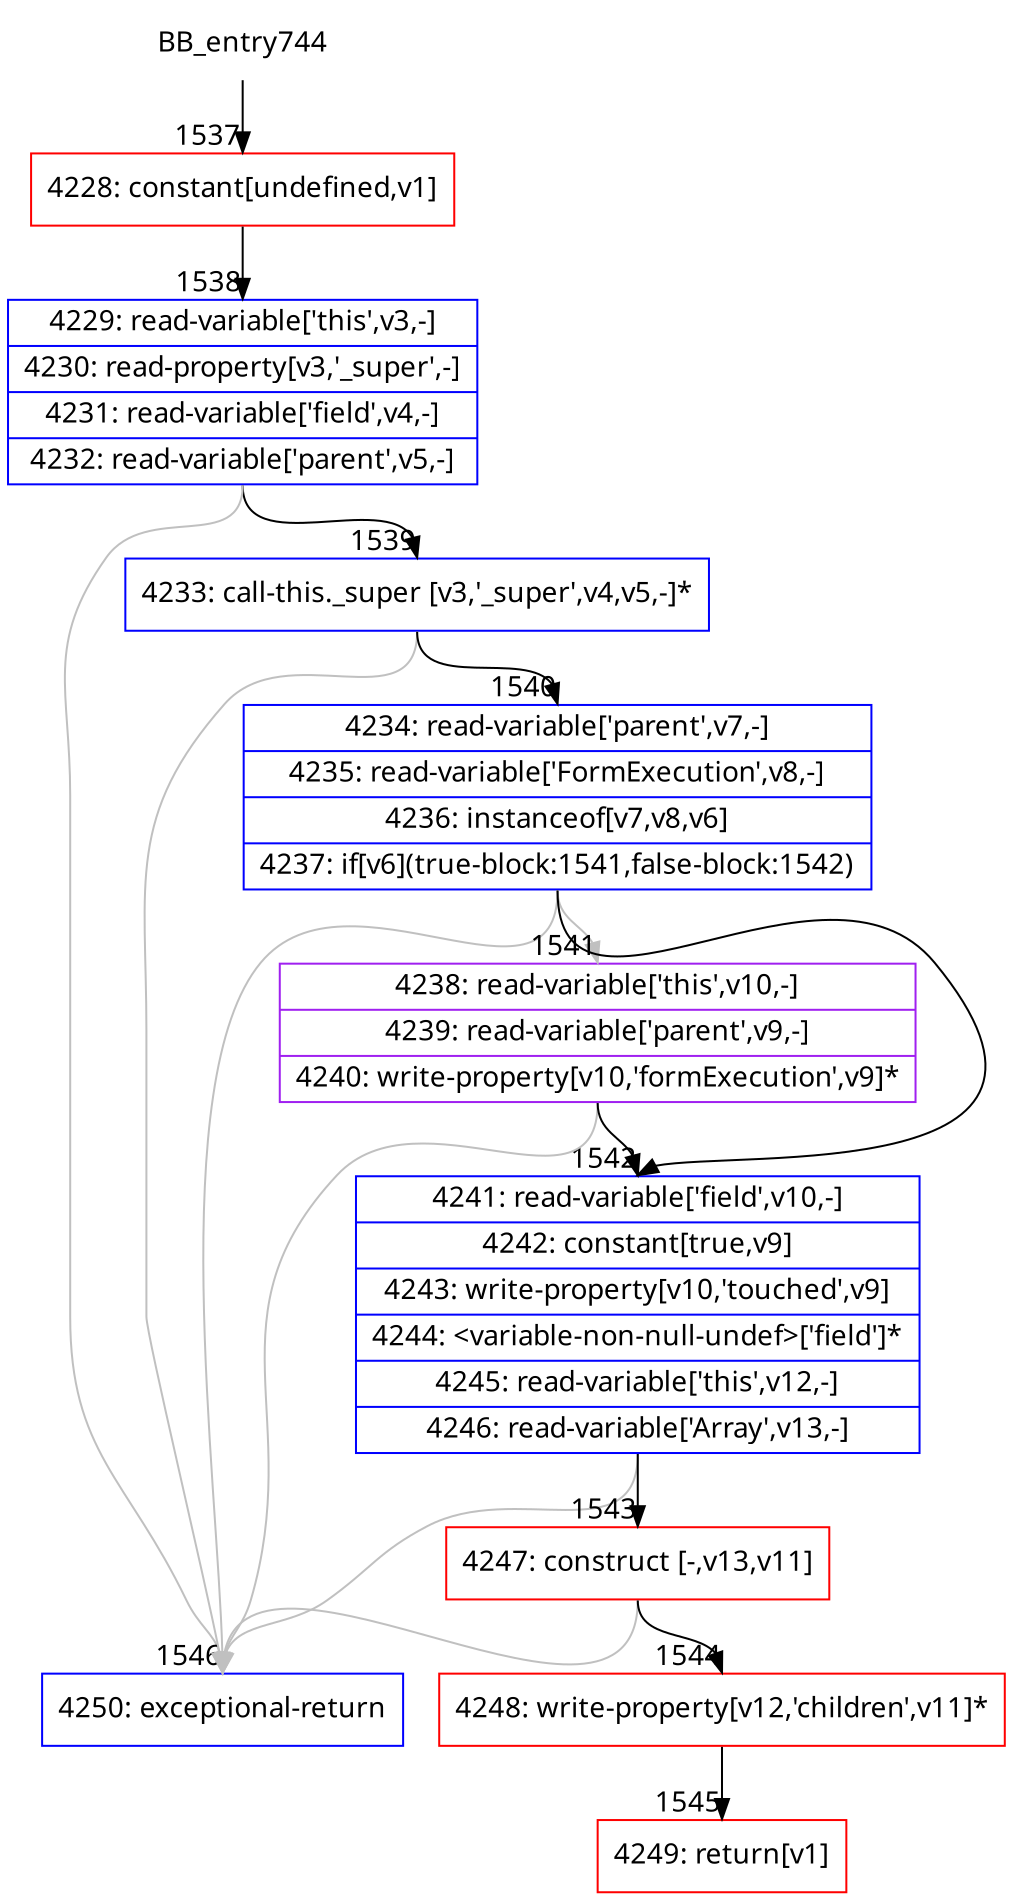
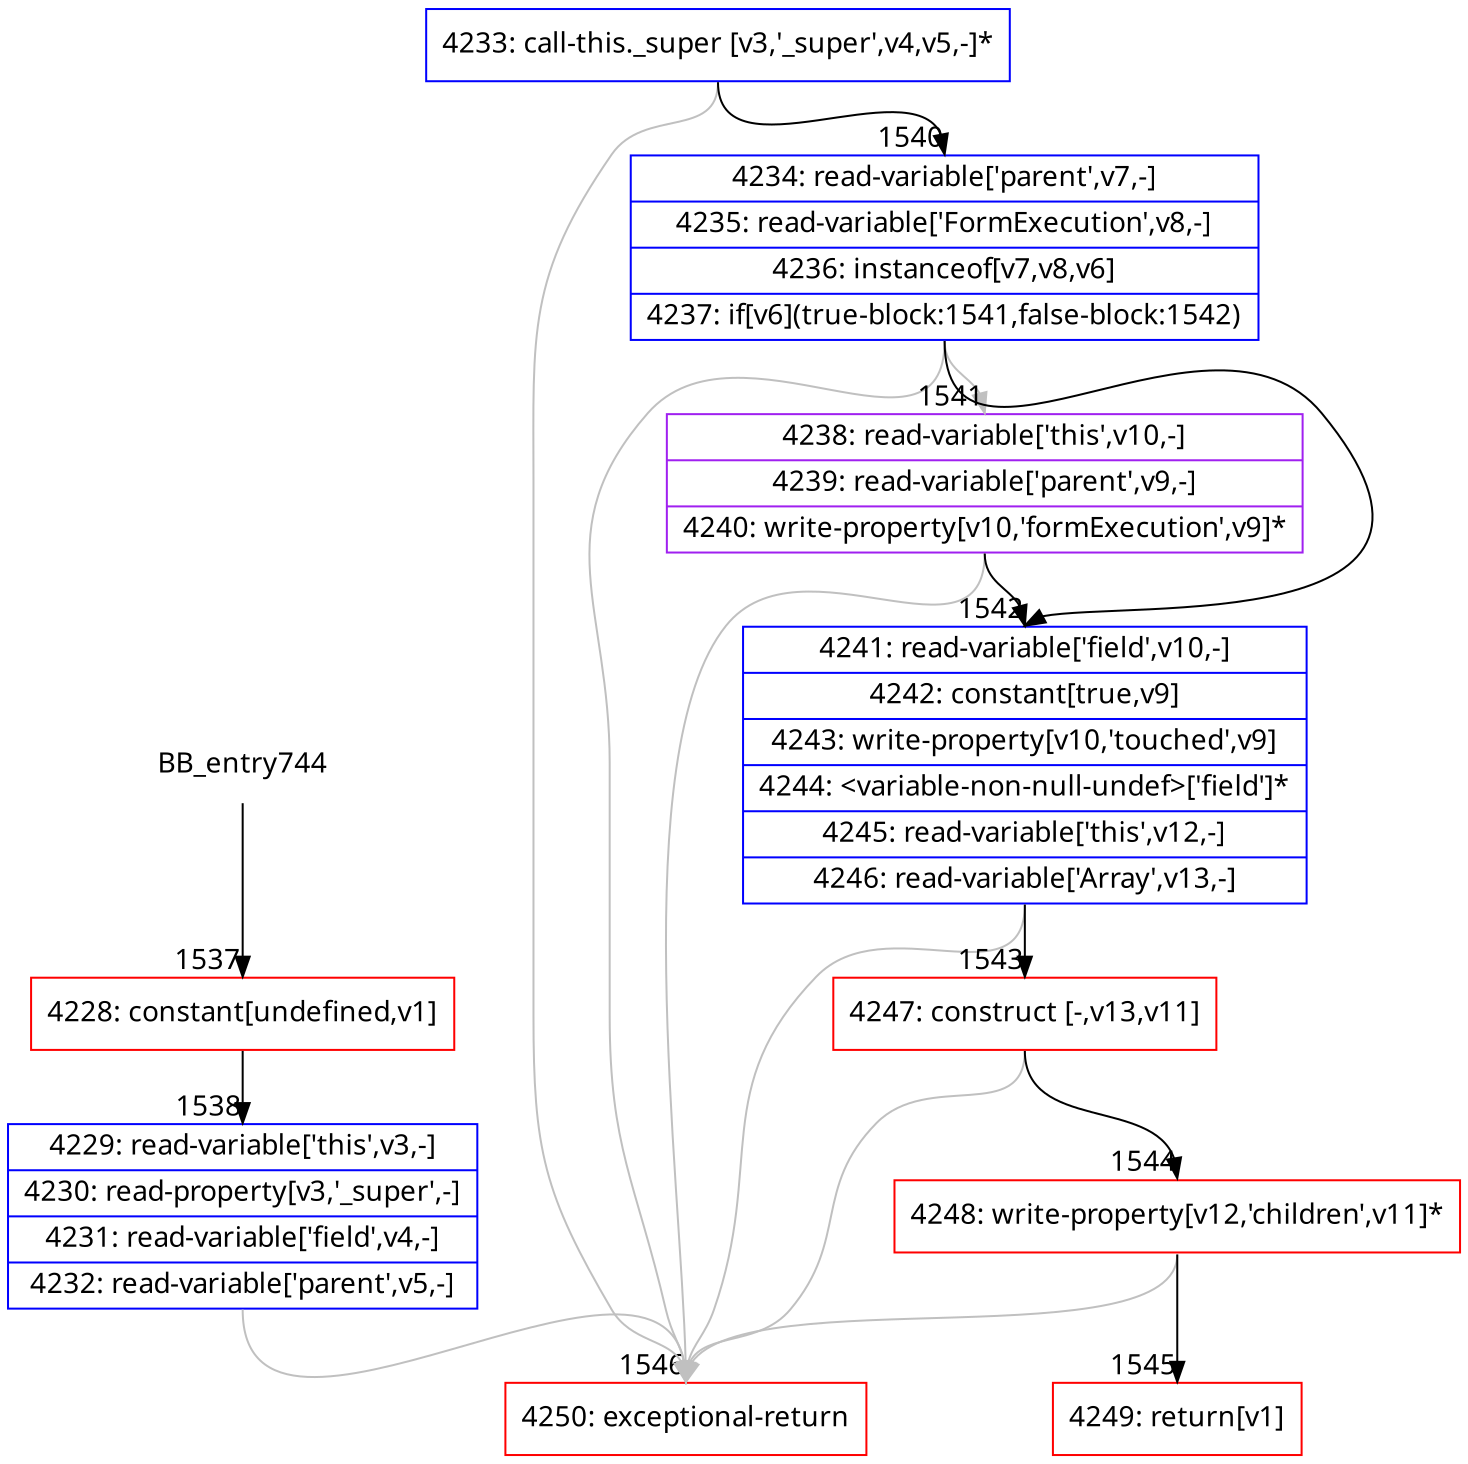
(320, 522) -> none
none -> (941, 1318)
(223, 1710) -> (686, 1419)
